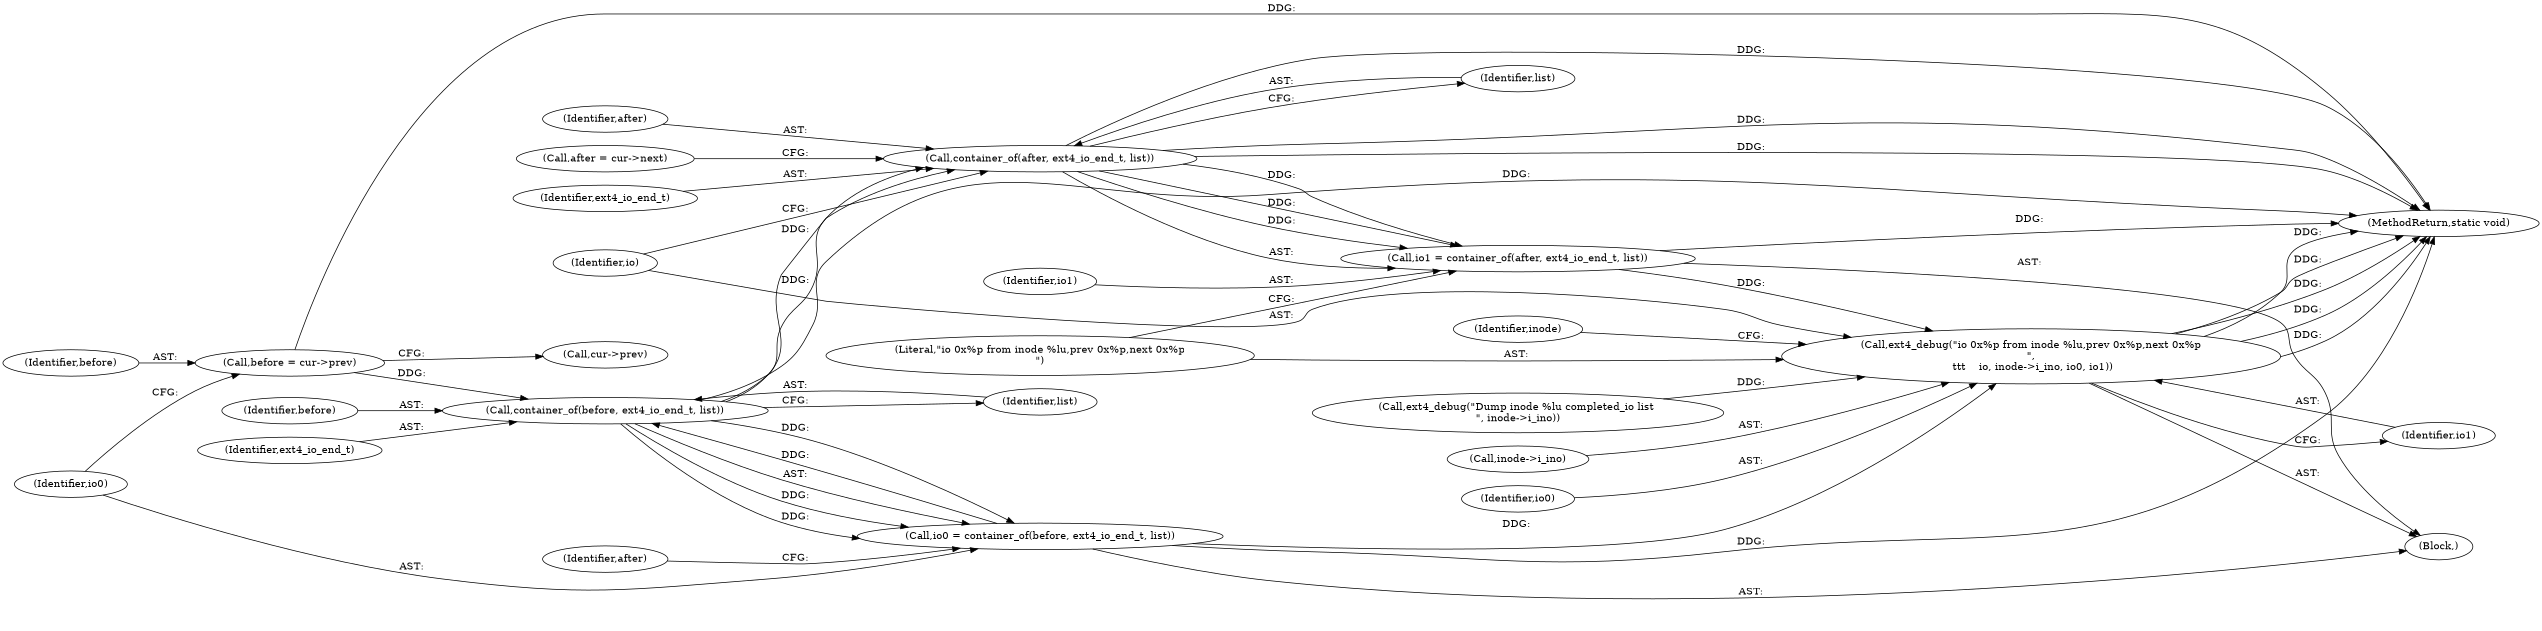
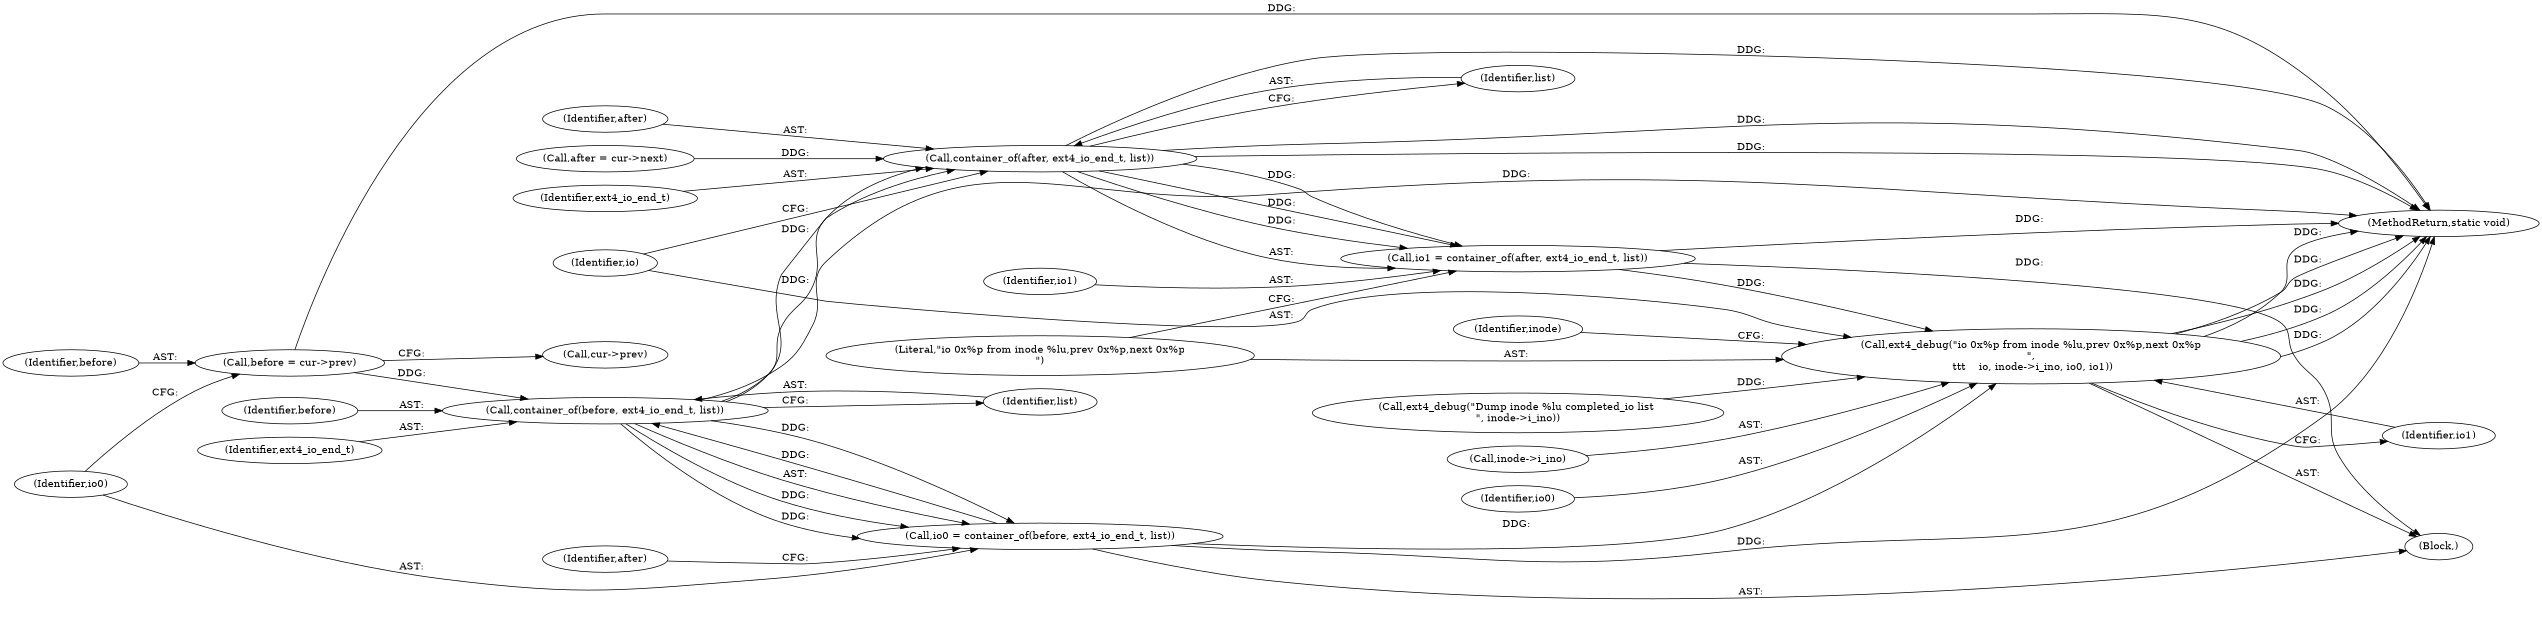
(797, 153) -> (797, 153)
(2031, 263) -> (2031, 263)
